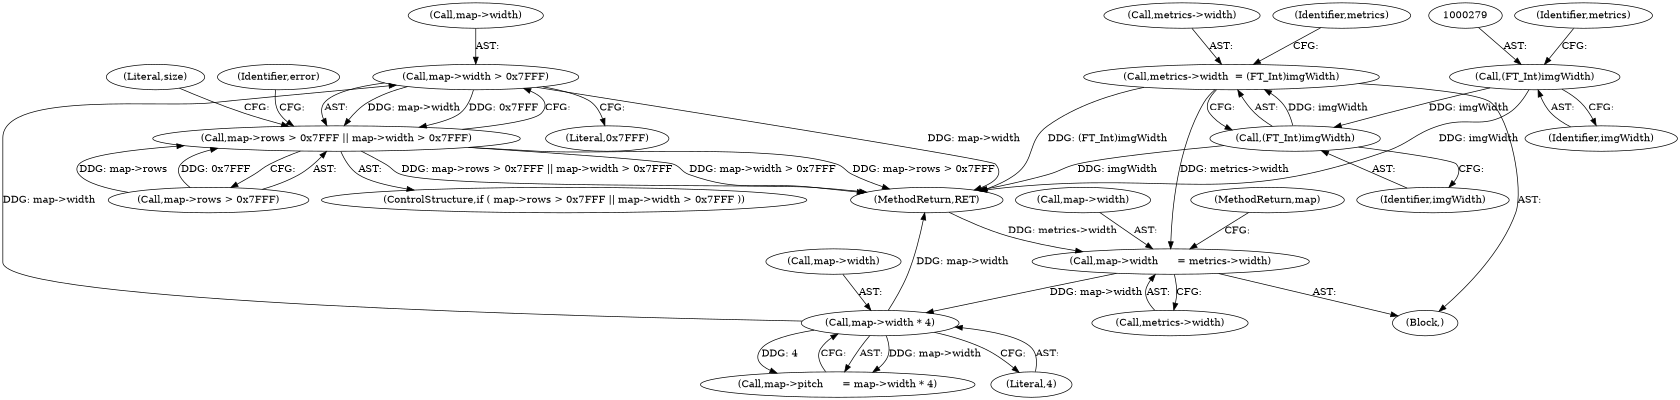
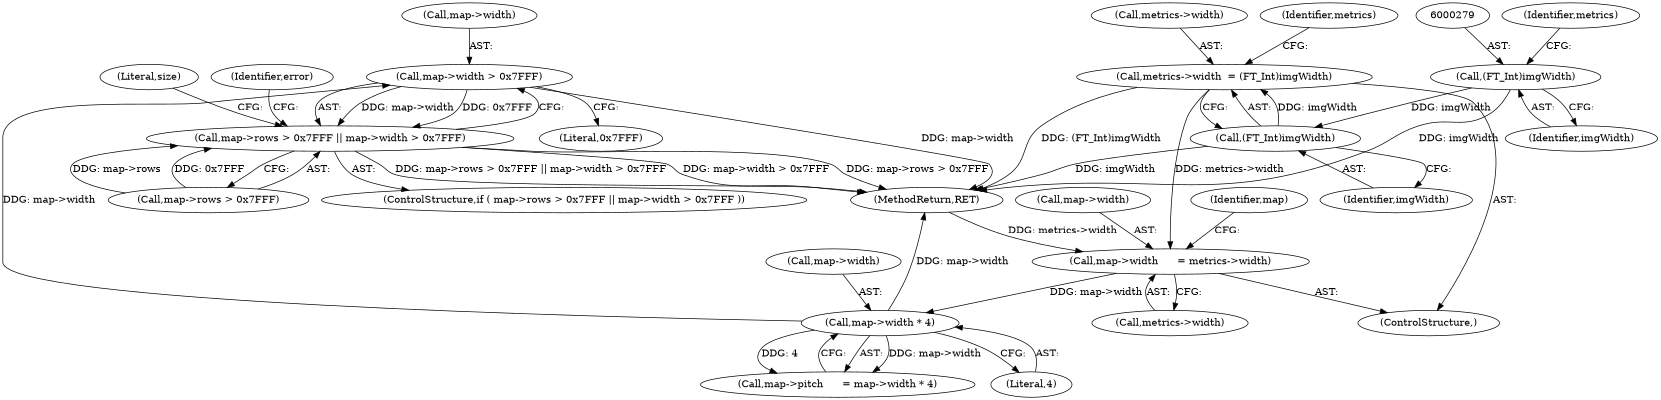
(1465, 16) -> (1453, 16)
(1268, 200) -> (1249, 200)
(1425, 323) -> (1429, 323)
